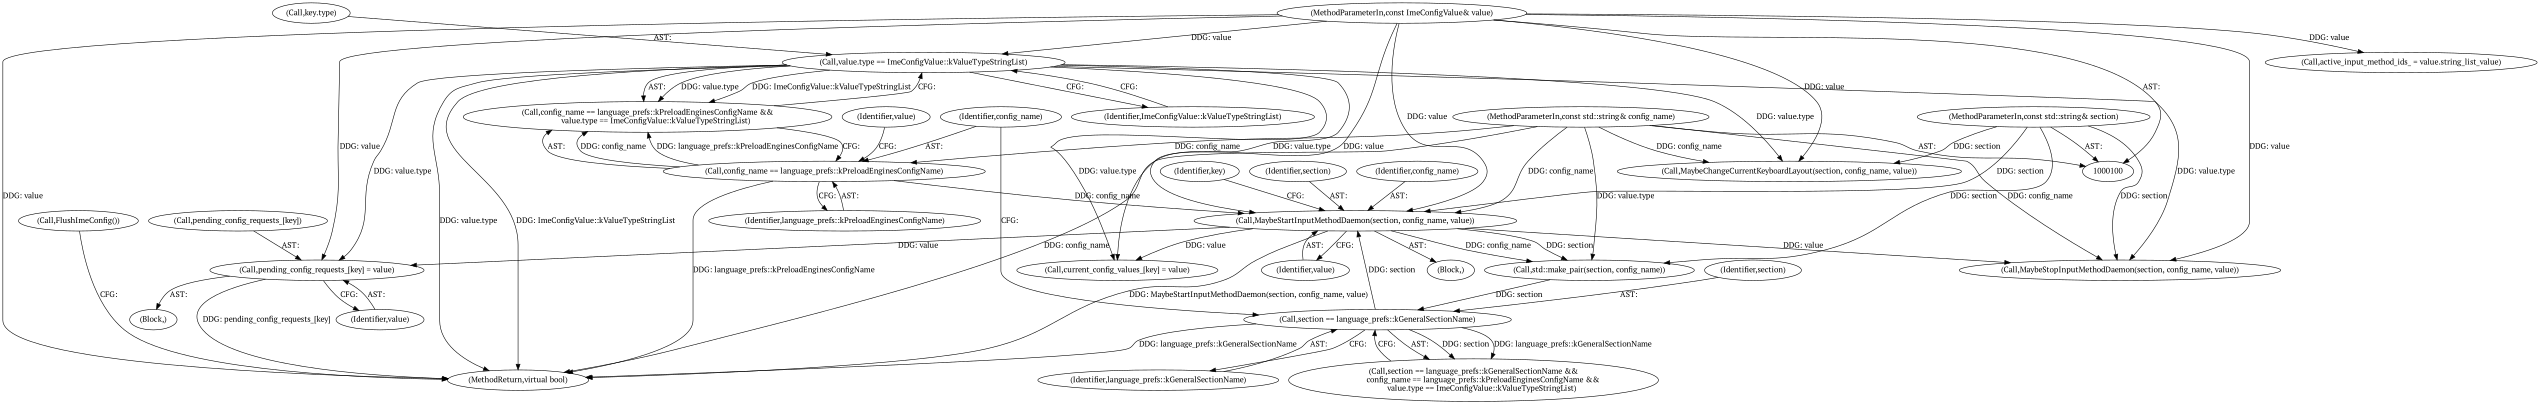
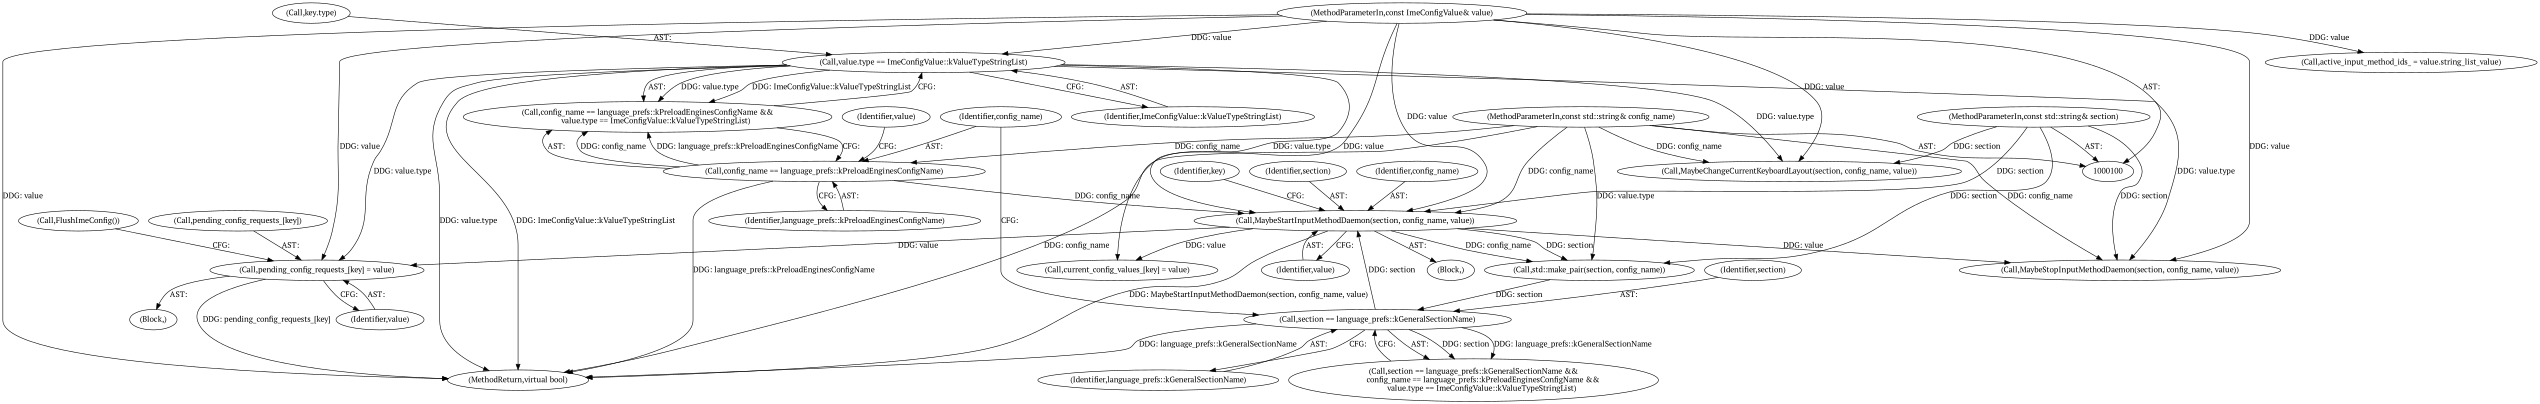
(1130, 87) -> (1130, 87)
(1324, 126) -> none
(225, 363) -> (192, 244)
